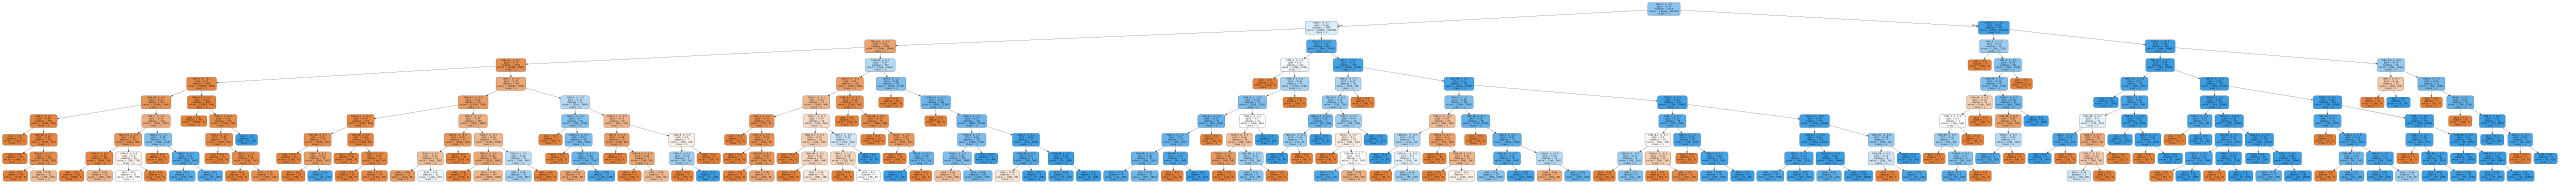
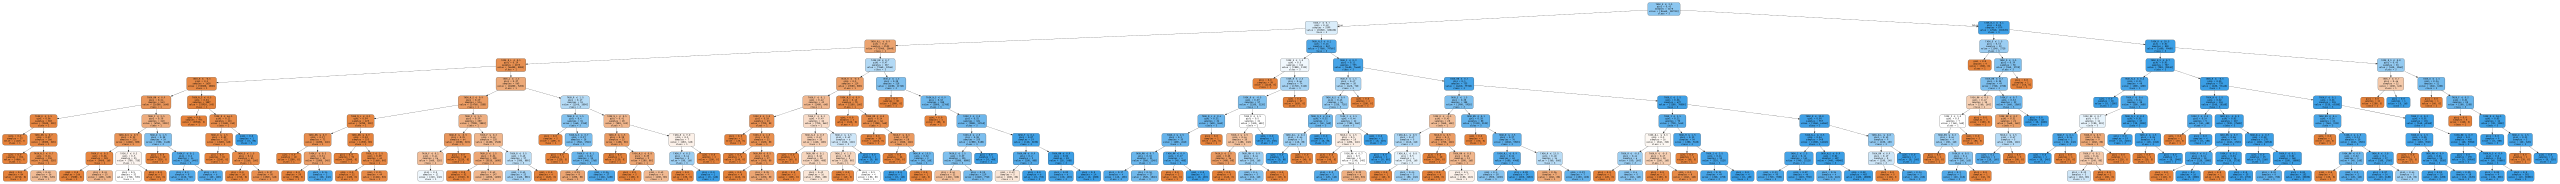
(402, 176) -> none
(1549, 176) -> (1549, 176)
